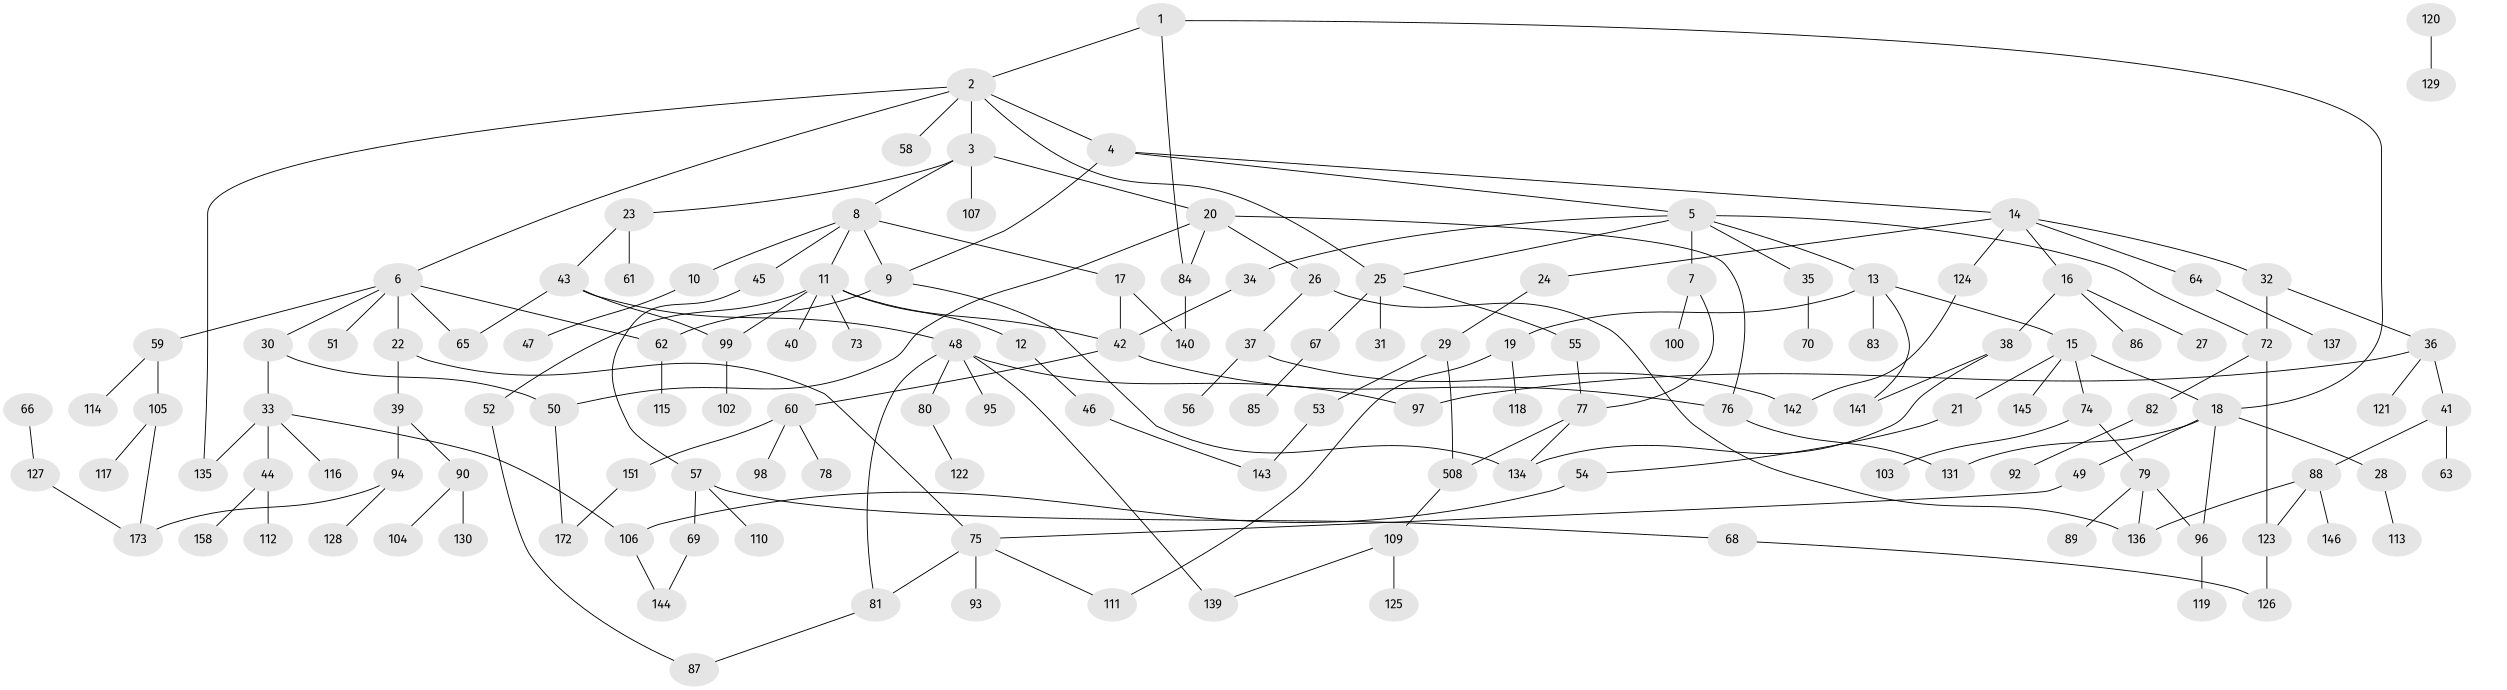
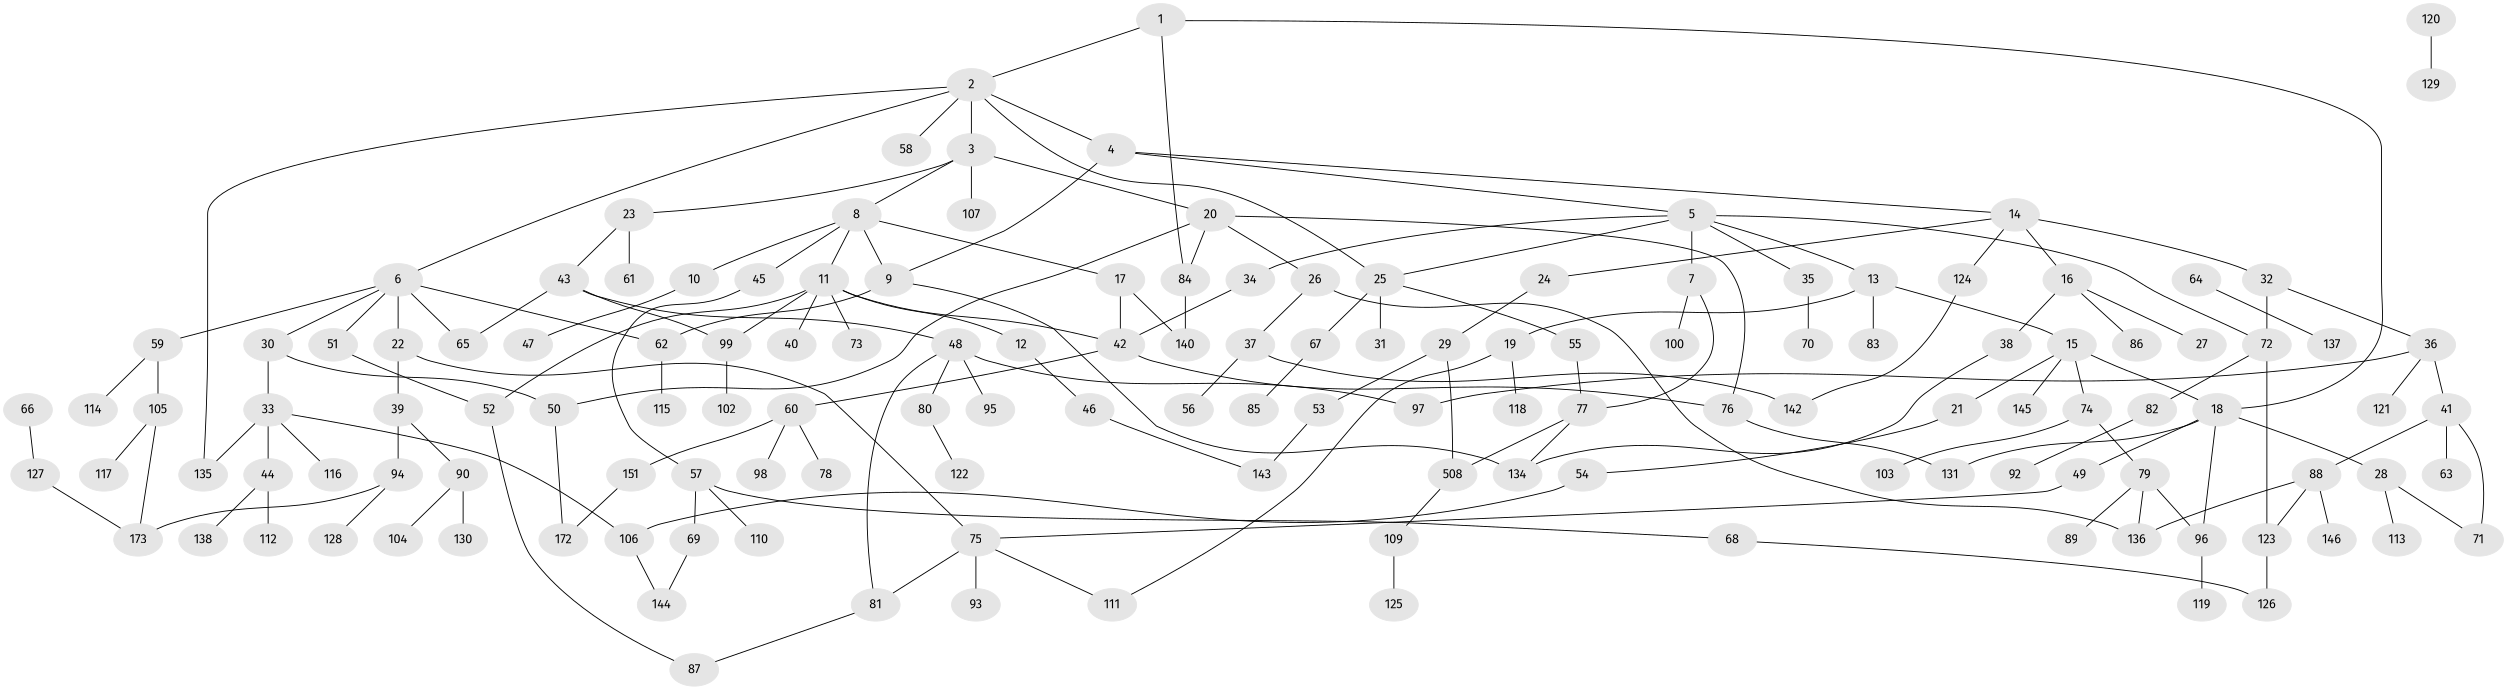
(2106, 247) -> none
none -> (421, 384)
(1858, 410) -> none
(203, 540) -> (203, 540)
none -> (2479, 540)
(1213, 605) -> none
